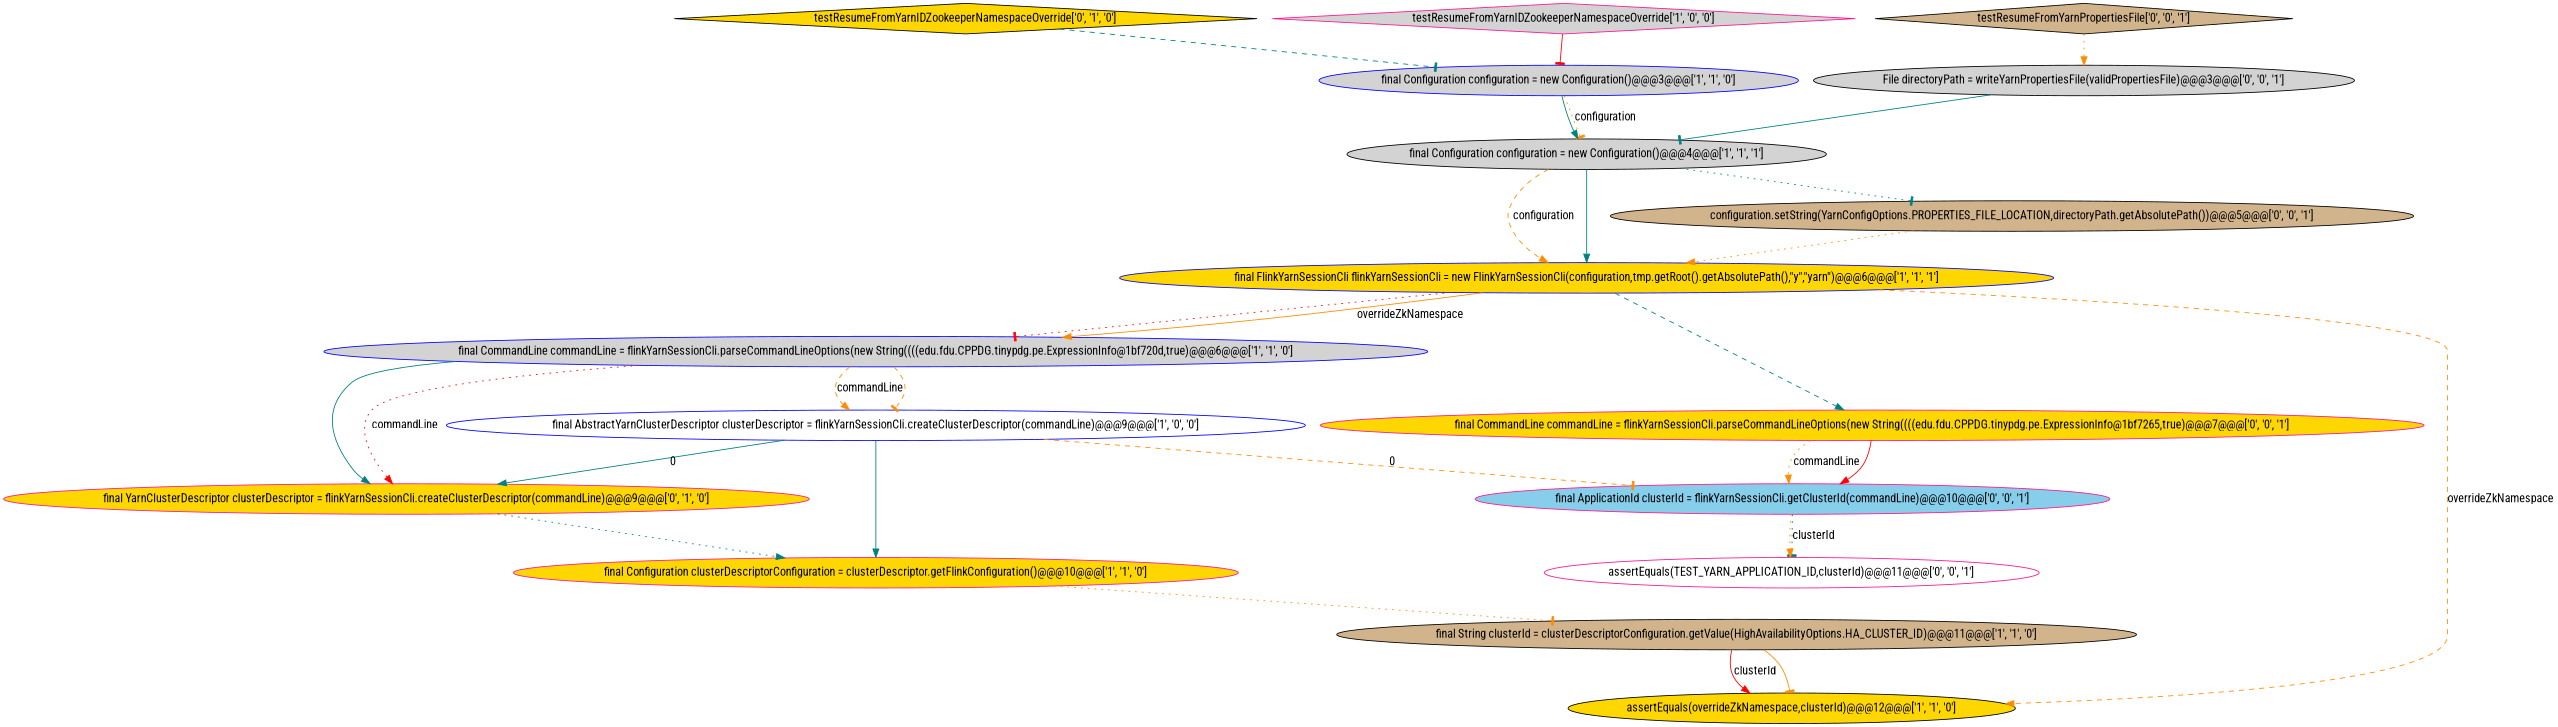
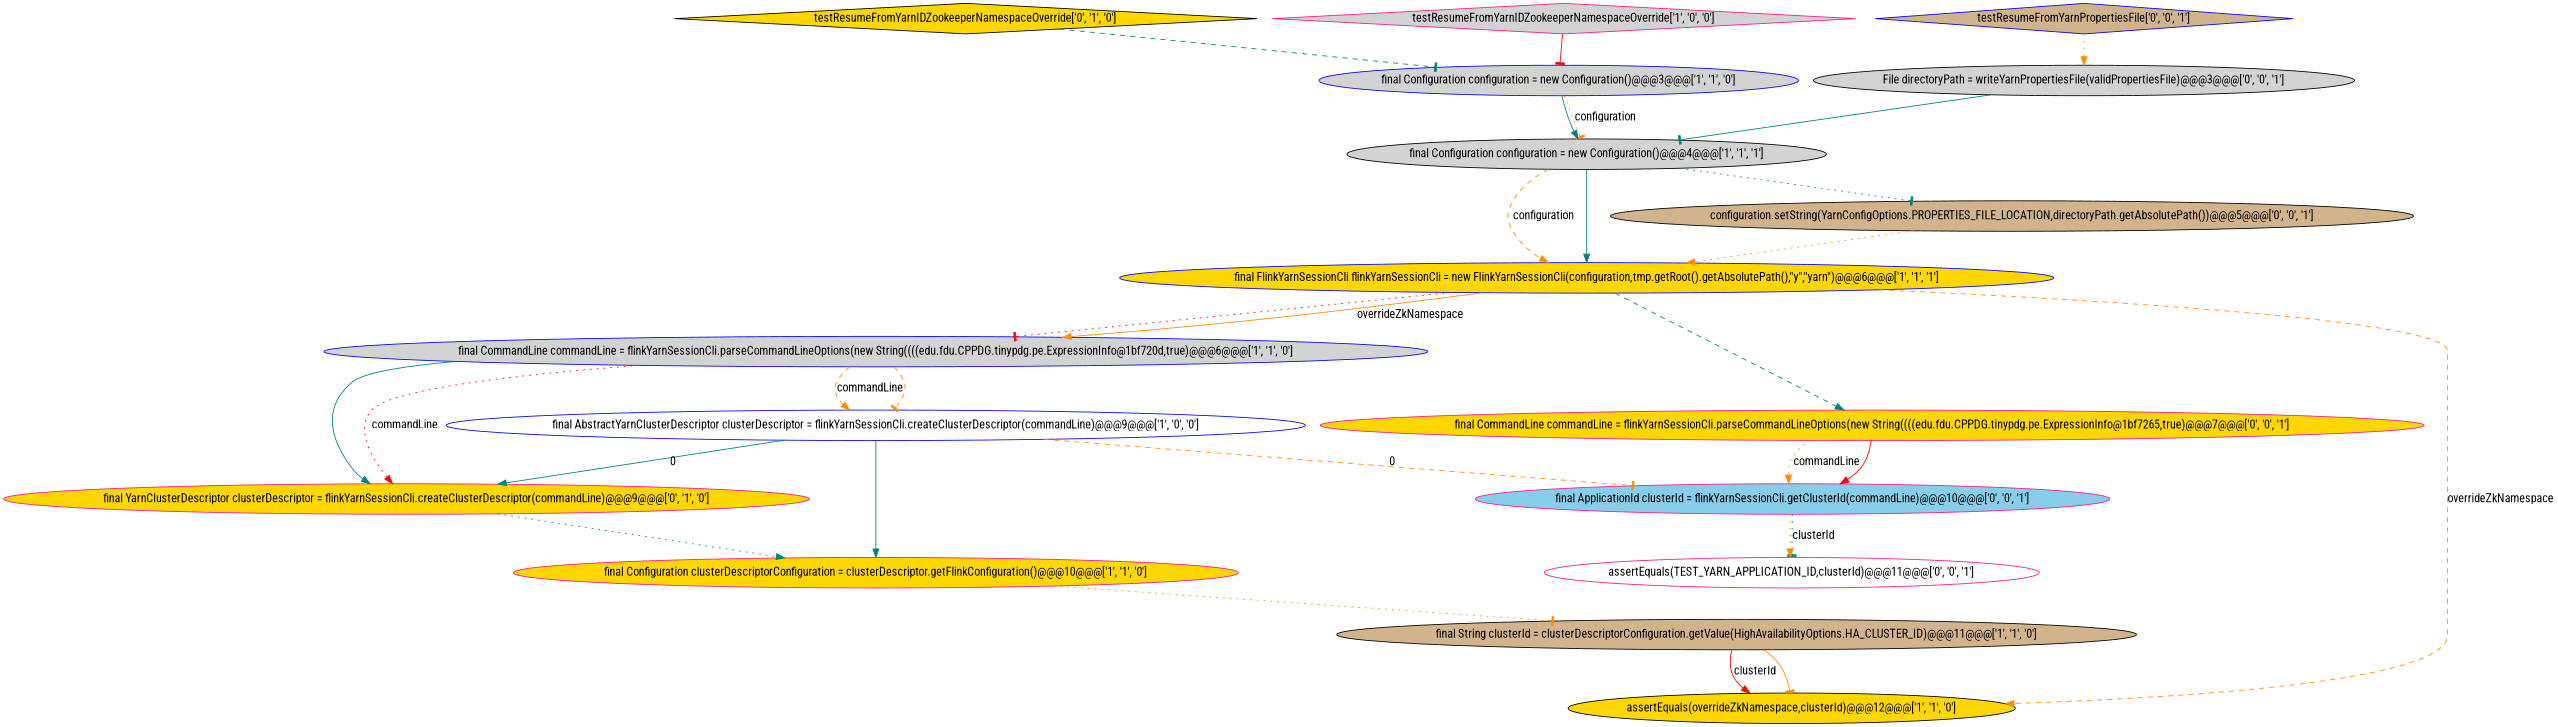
(2084, 19) -> (2084, 19)
